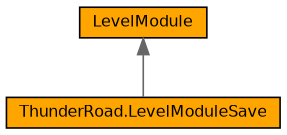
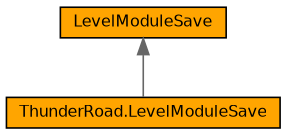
(143, 23) -> (143, 23)
